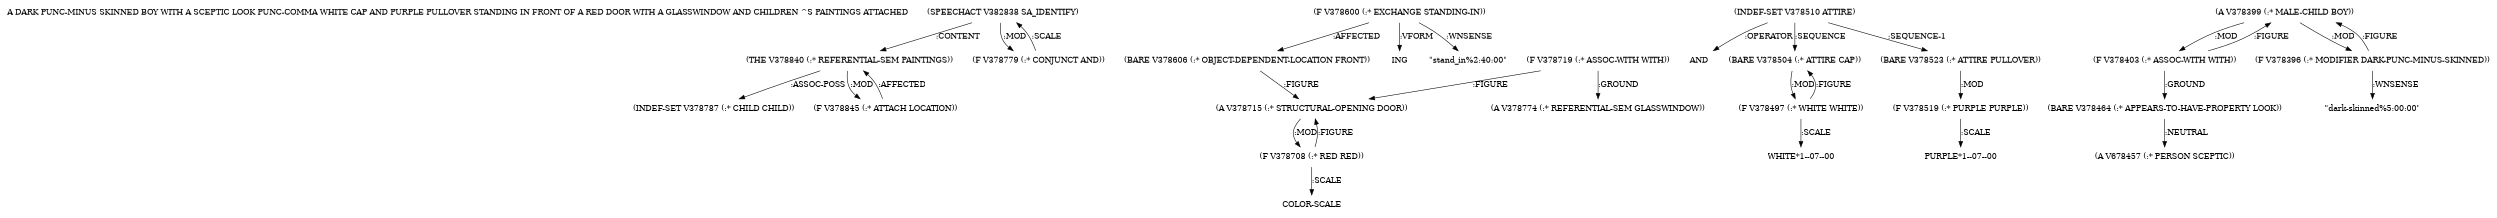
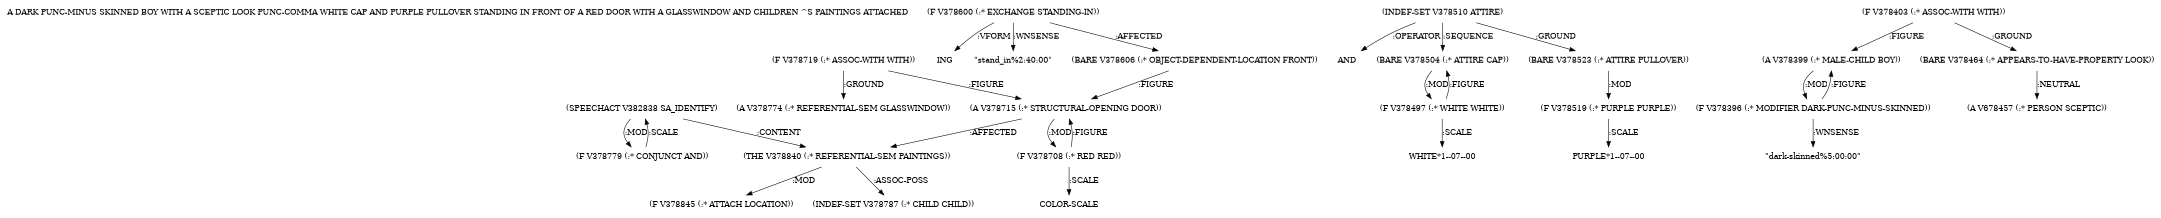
(2213, 33) -> none
(1917, 37) -> (1556, 37)
(877, 86) -> (959, 132)
